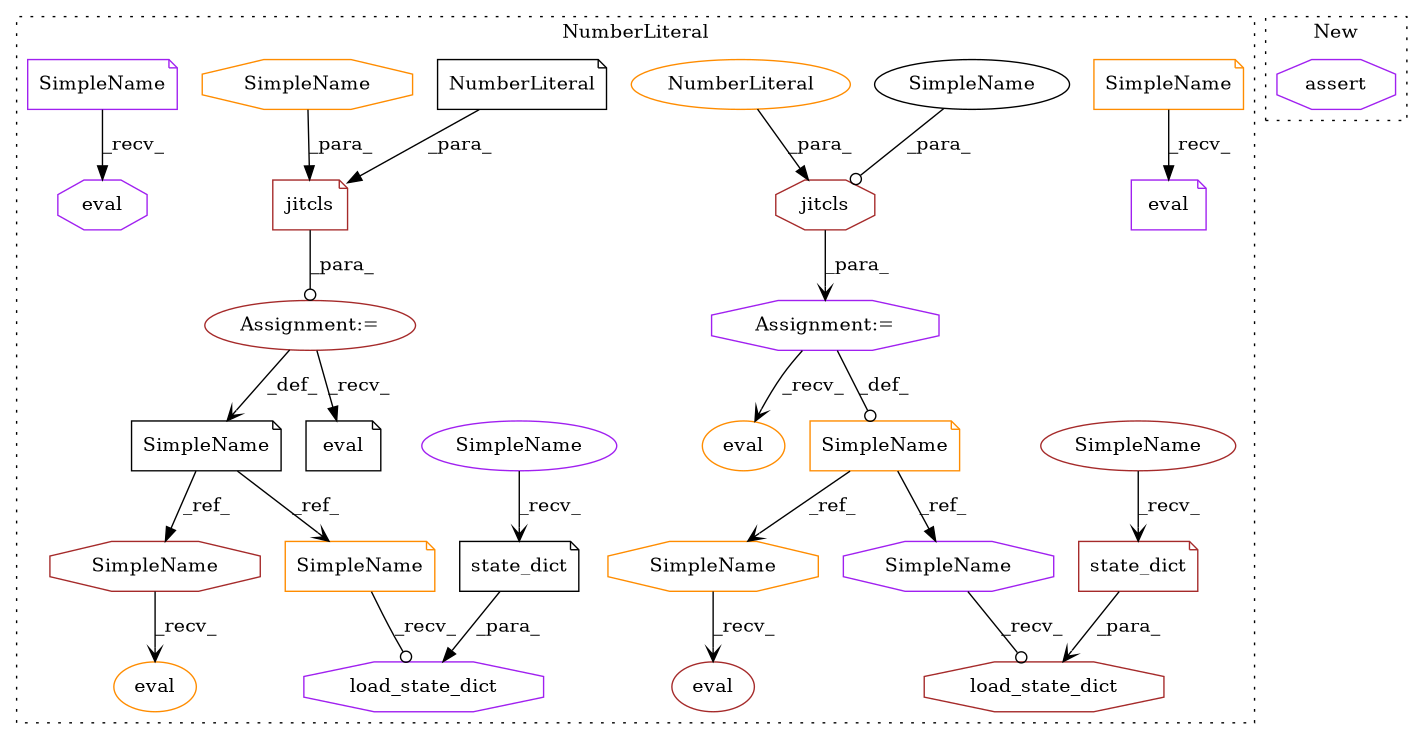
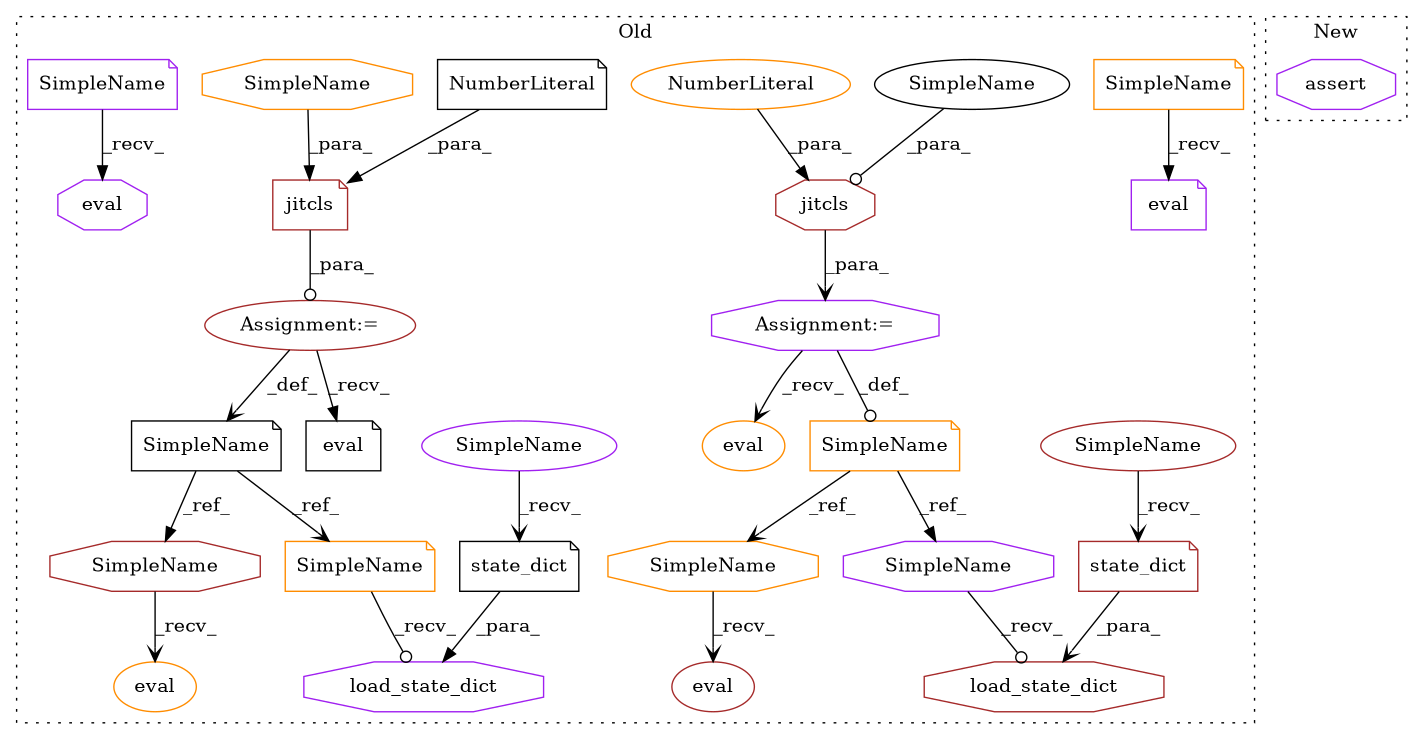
(636, 33) -> (636, 33)
